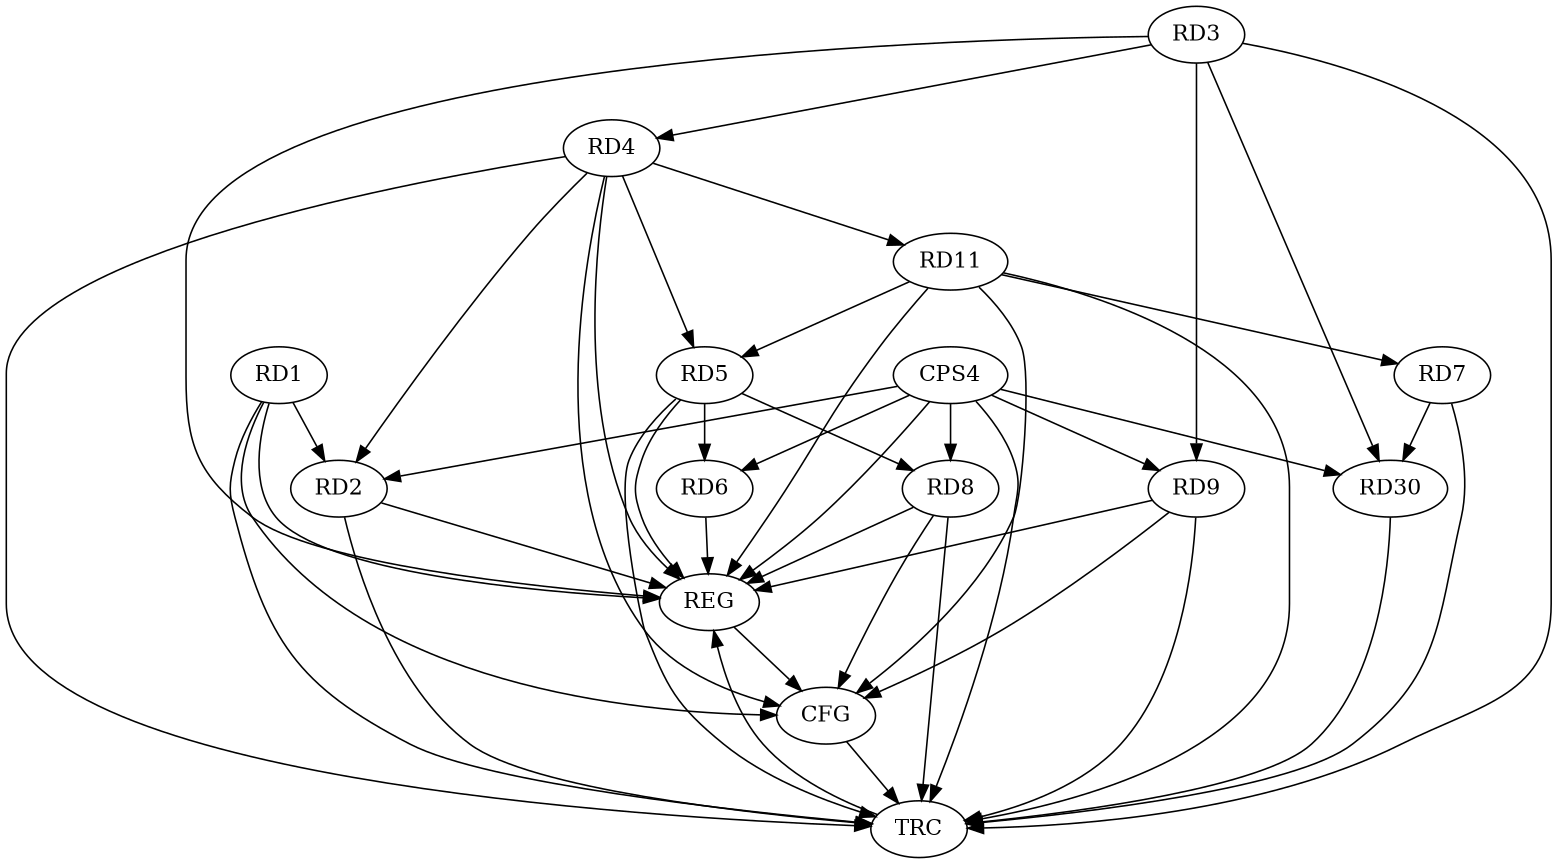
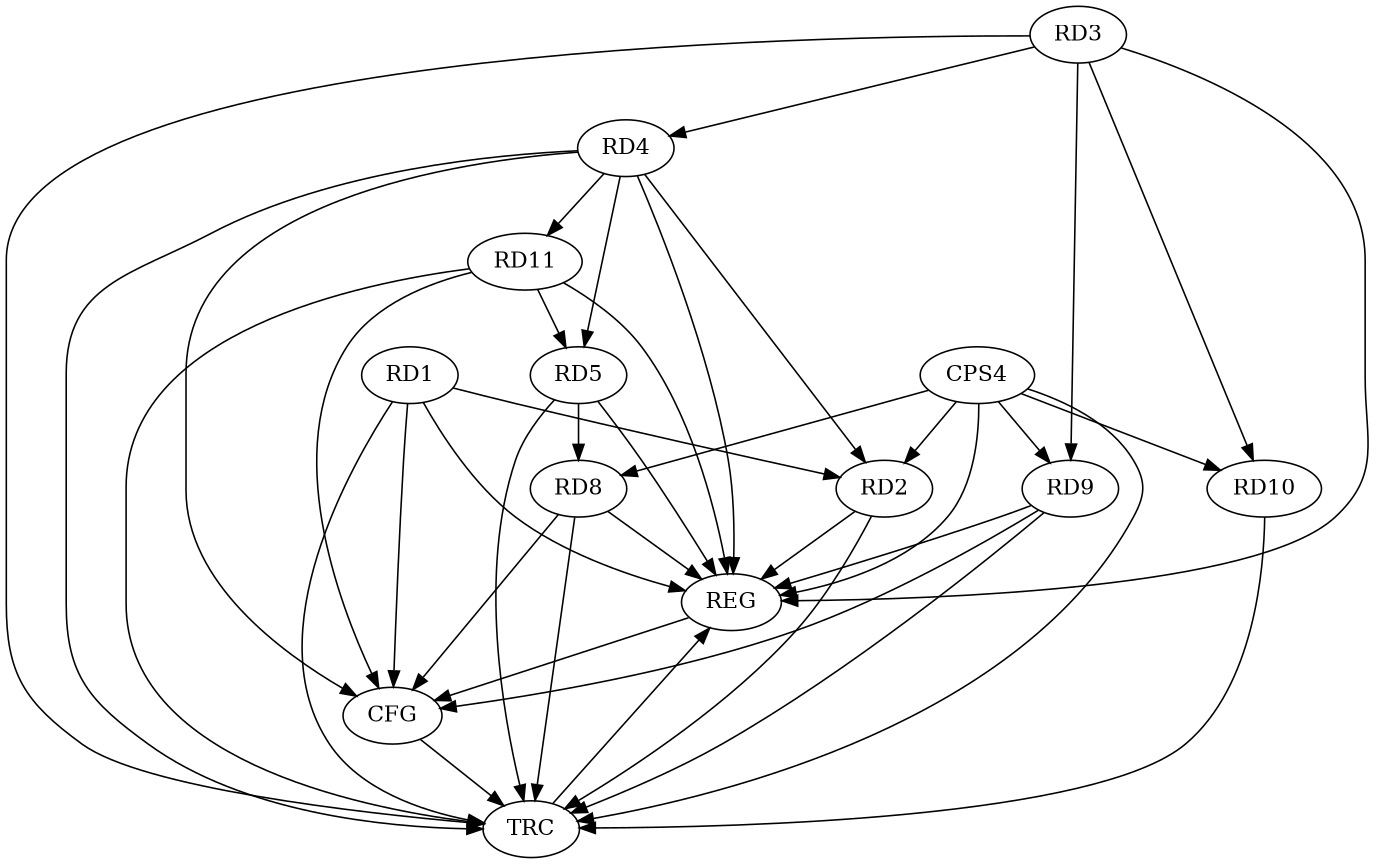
(1442, 375) -> none
(705, 489) -> none
(1390, 489) -> (1264, 489)
